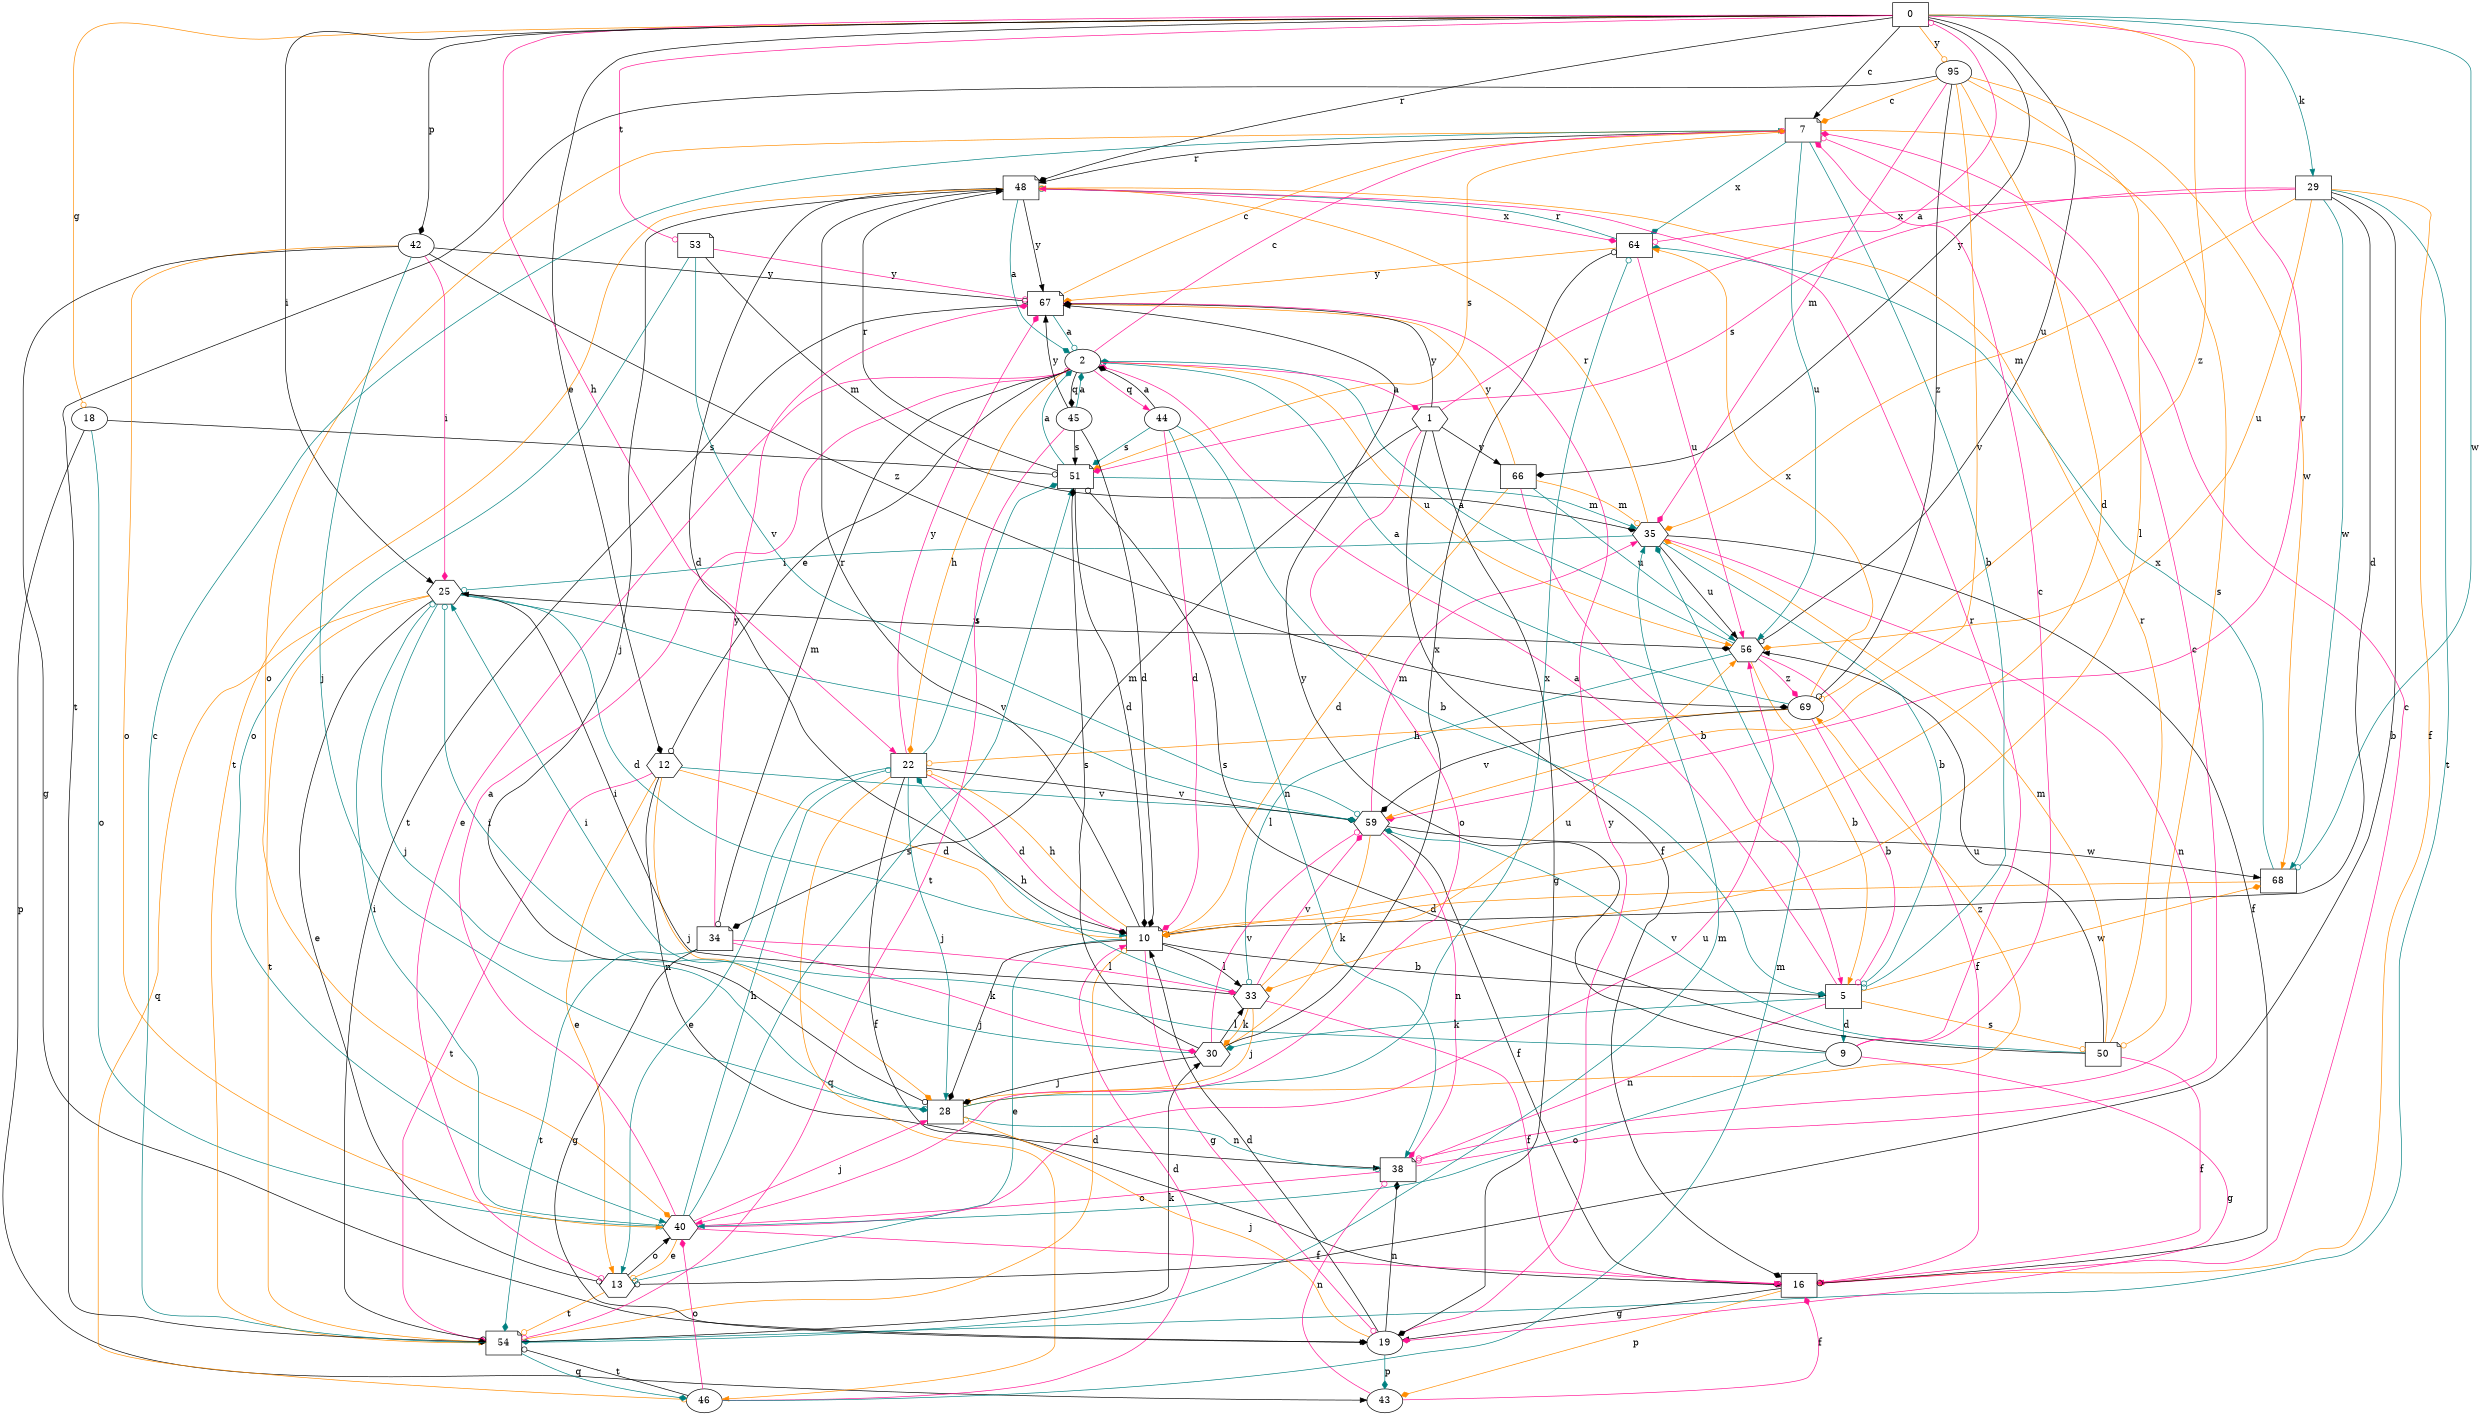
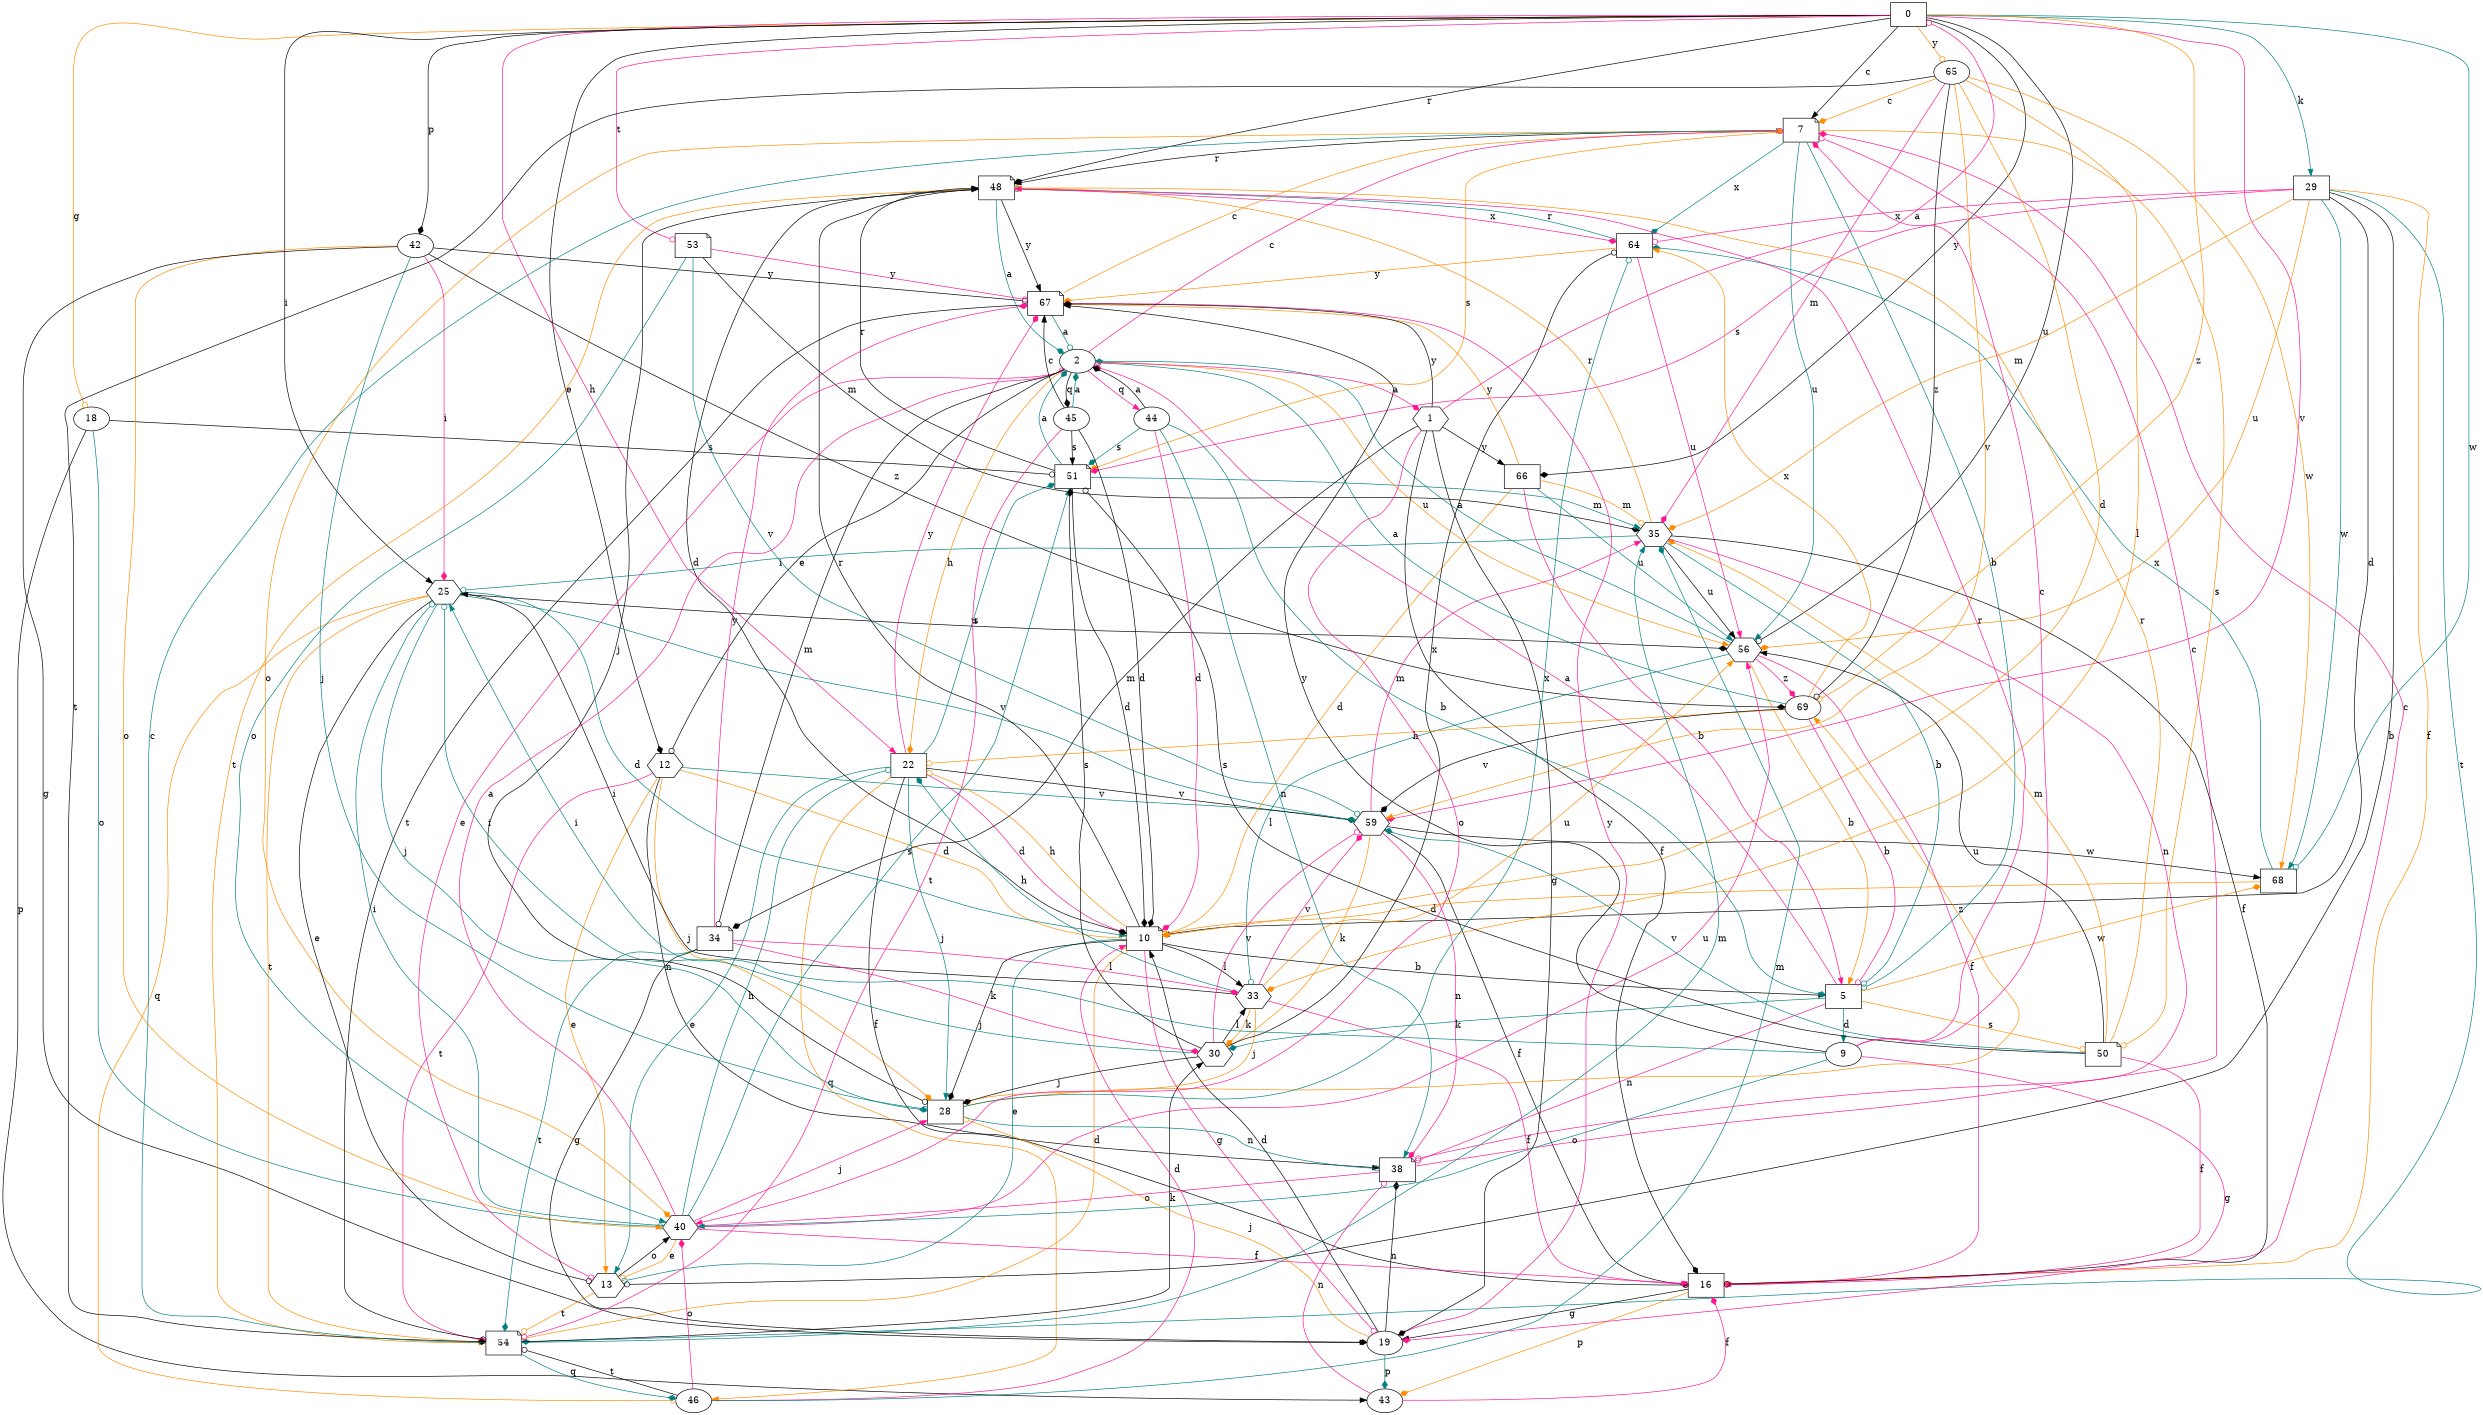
(1954, 72) -> (1952, 72)
(1056, 361) -> (1051, 361)
